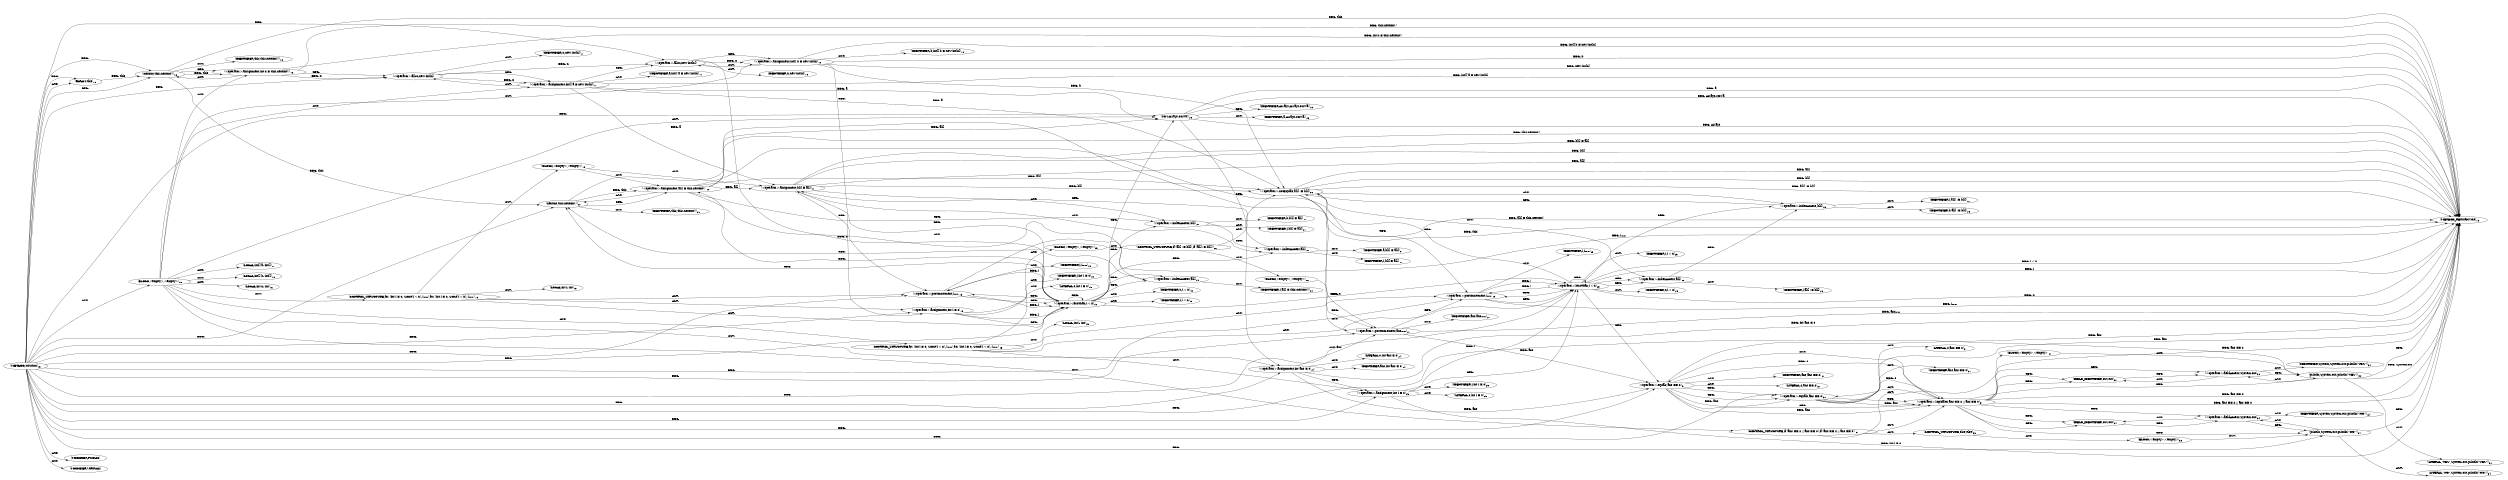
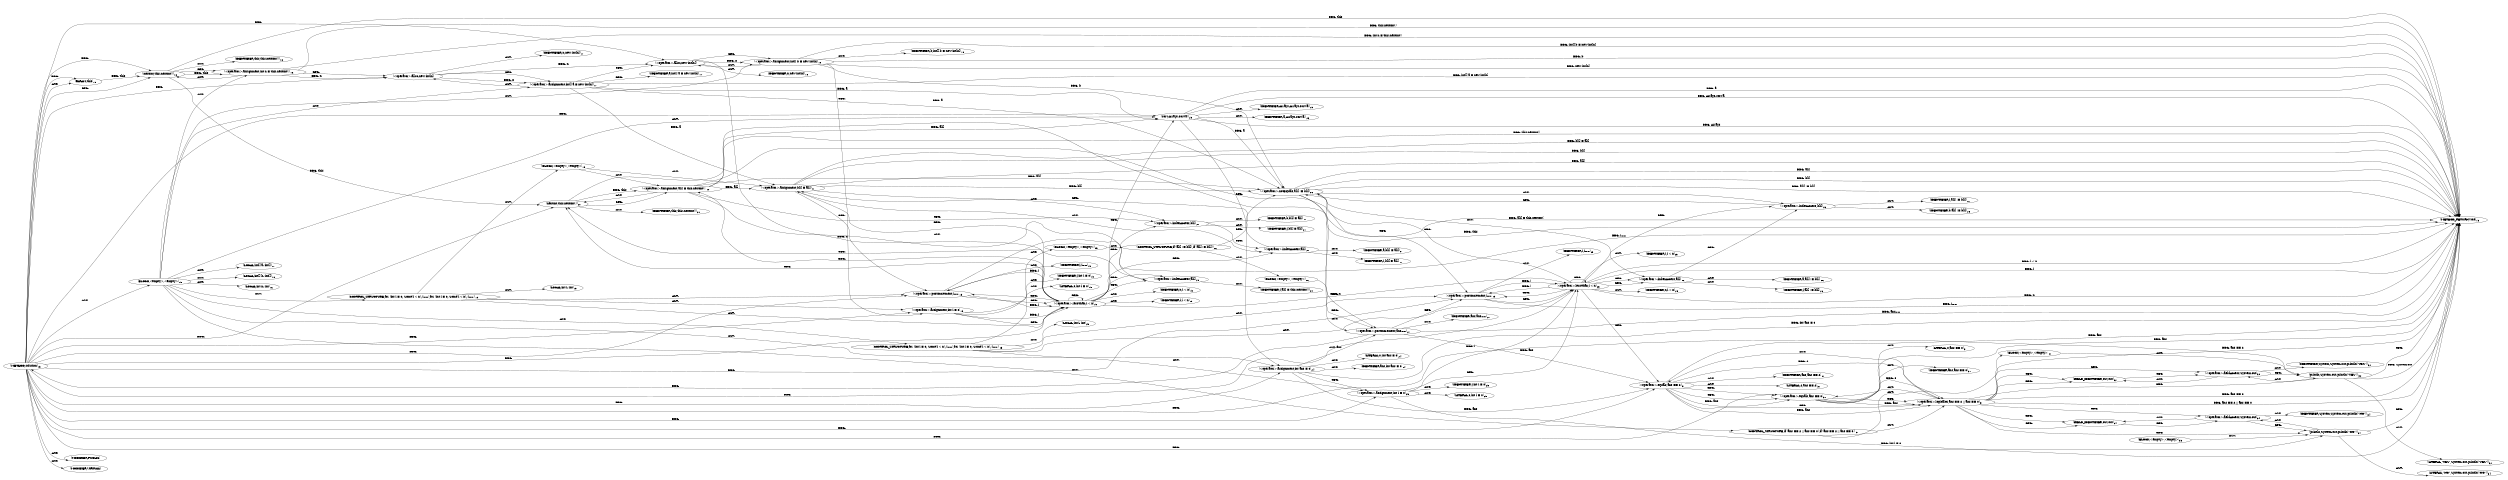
(620, 77) -> (620, 77)
(1240, 109) -> (1240, 109)
none -> (1245, 144)
(1240, 230) -> (1240, 230)
none -> (1803, 280)
(699, 379) -> (703, 388)
(1950, 433) -> none
